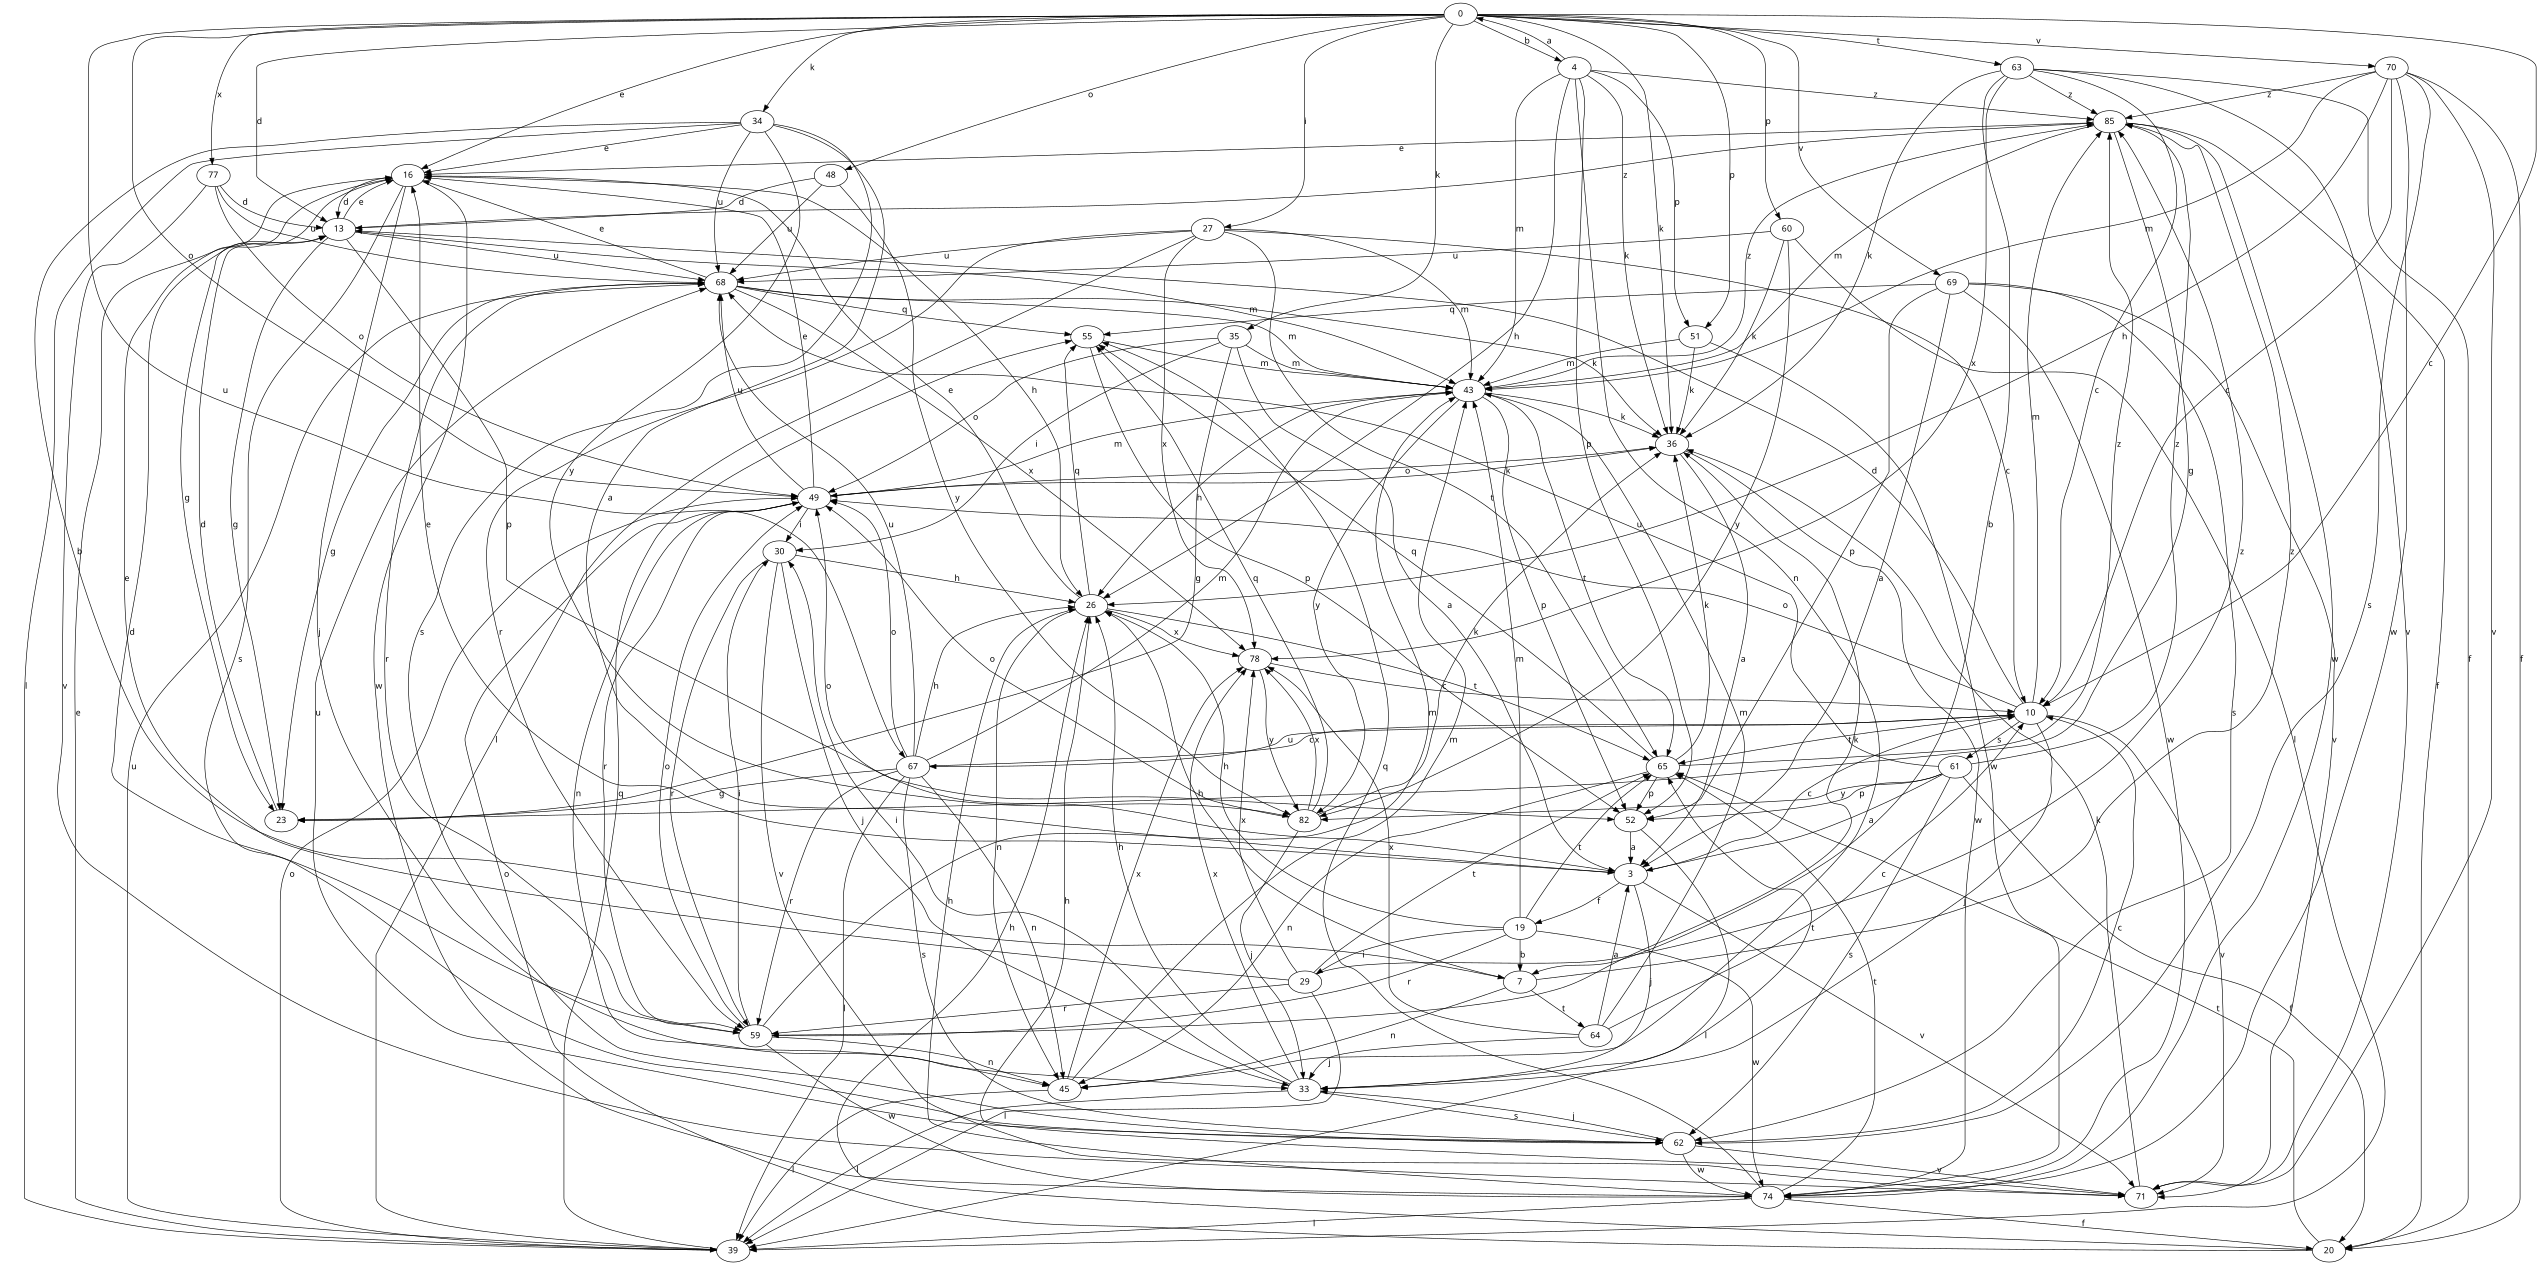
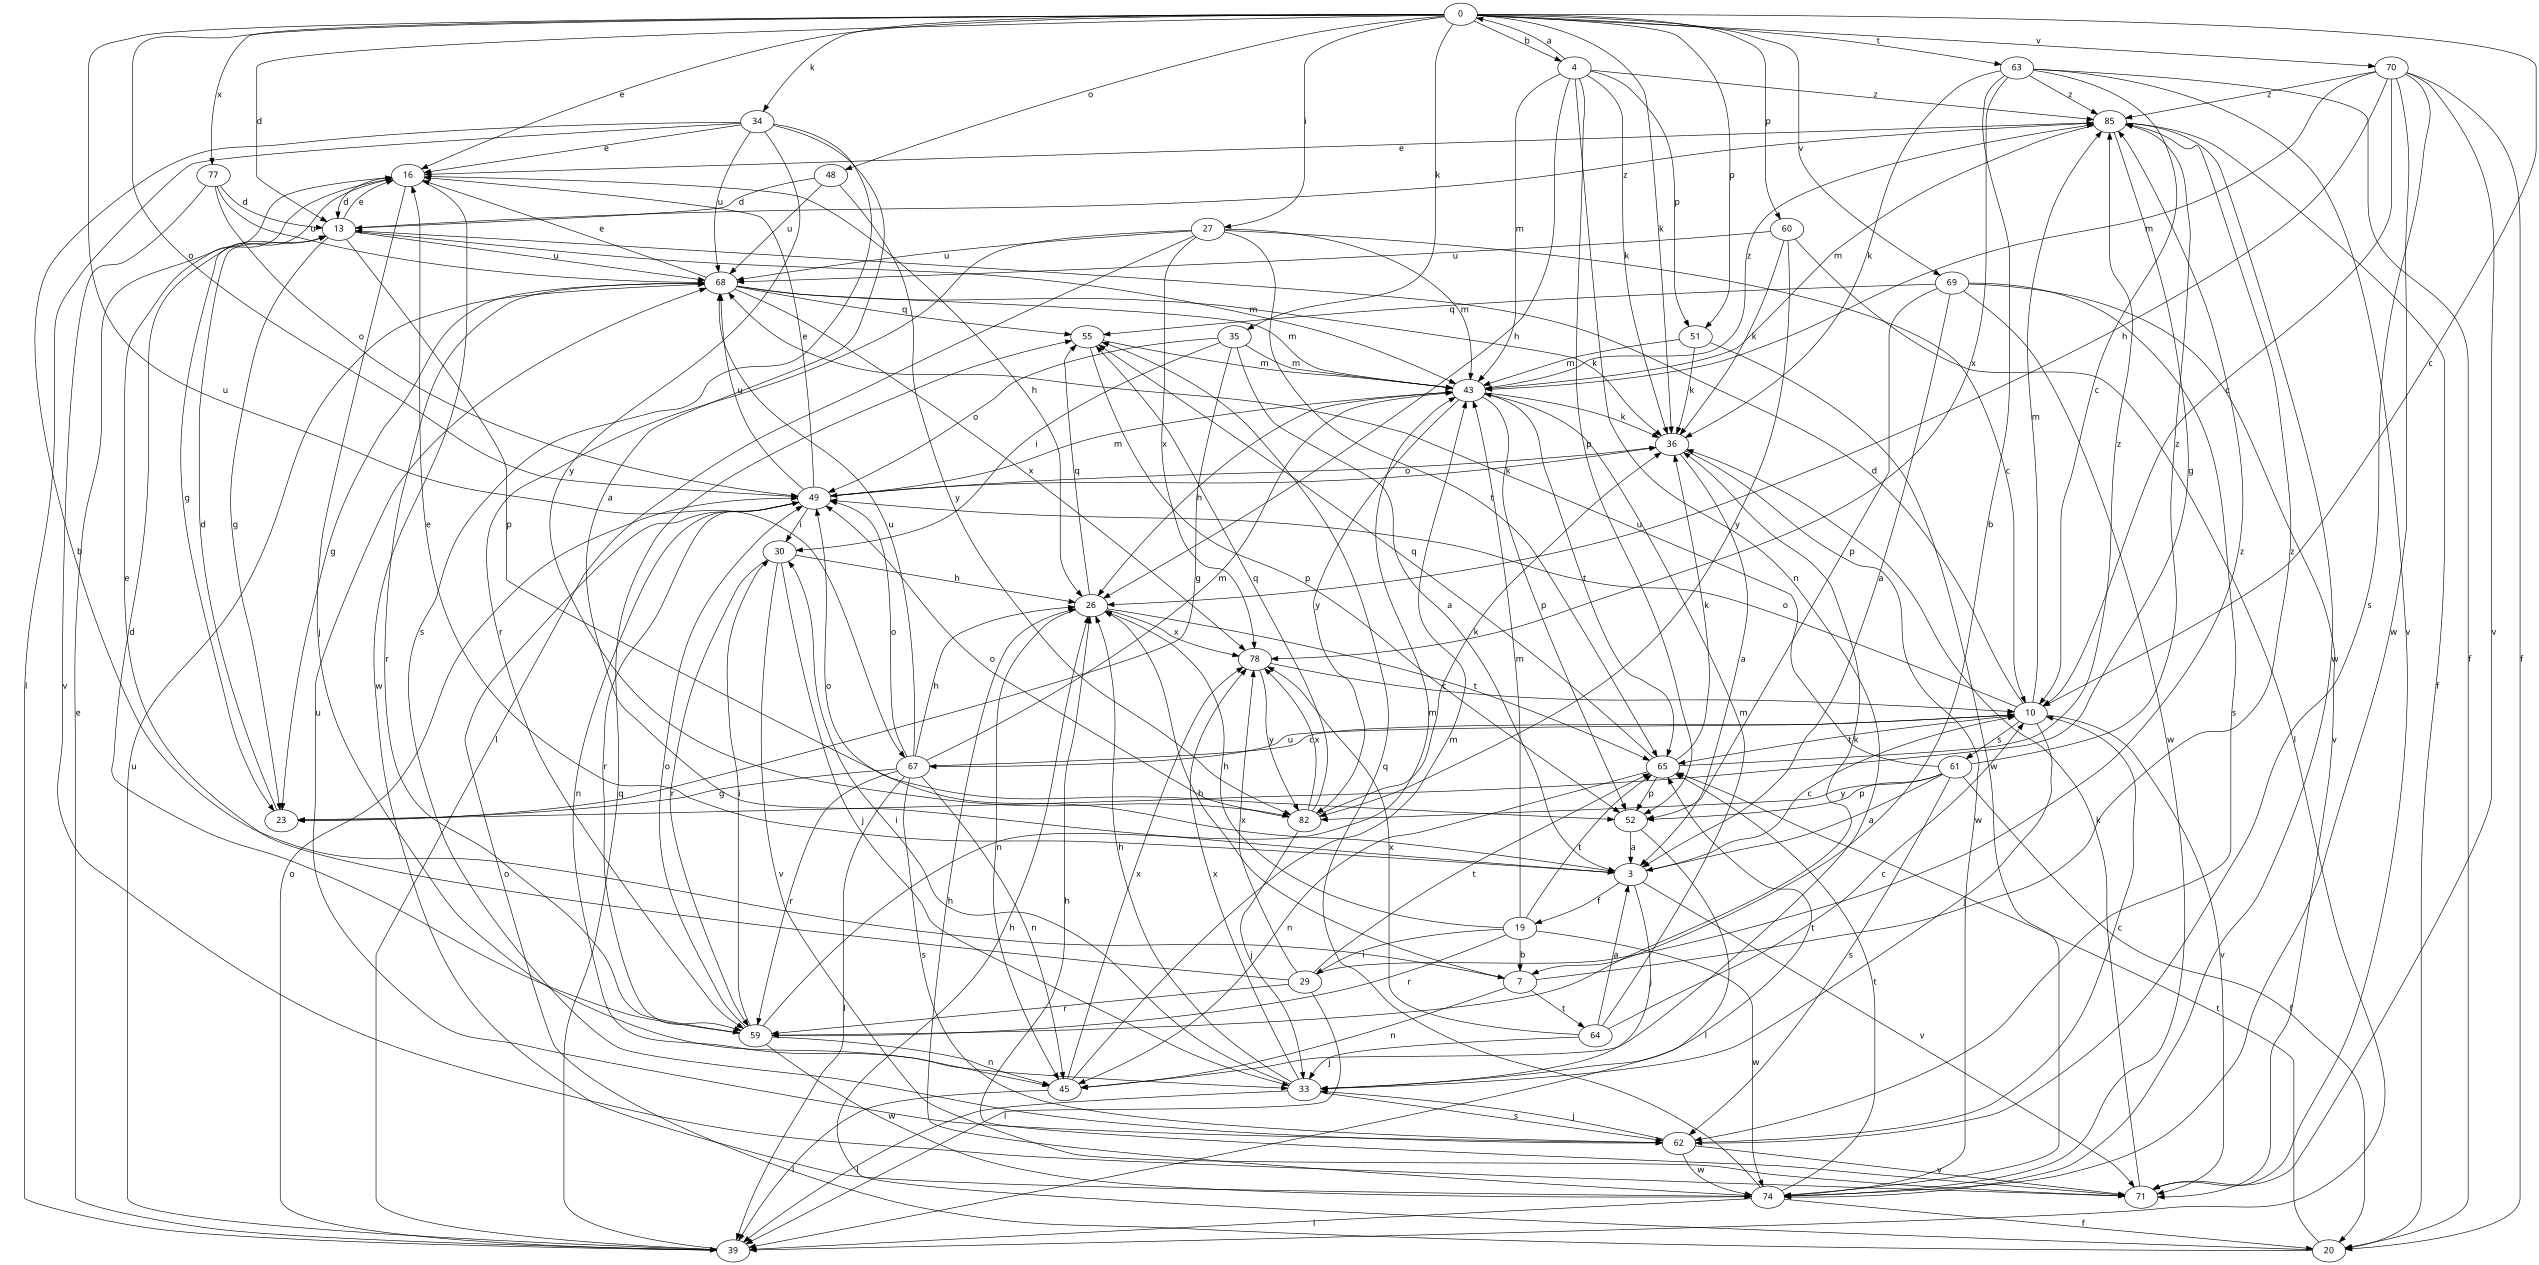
(817, 273) -> none
(516, 1013) -> none
